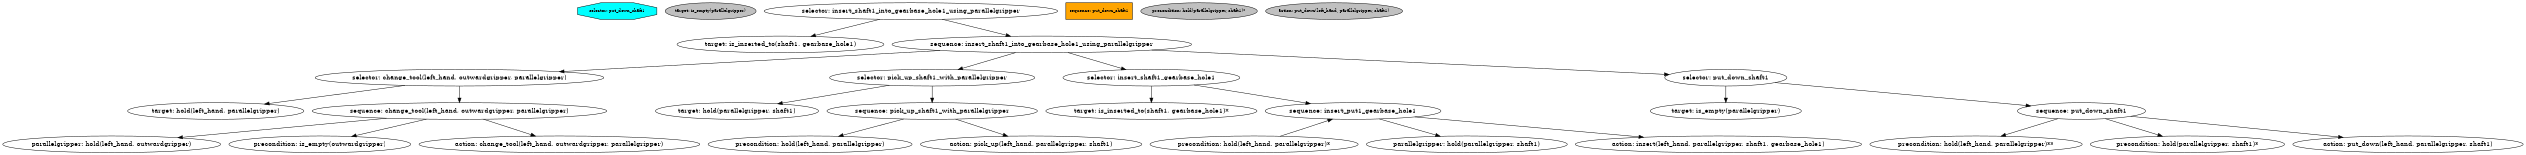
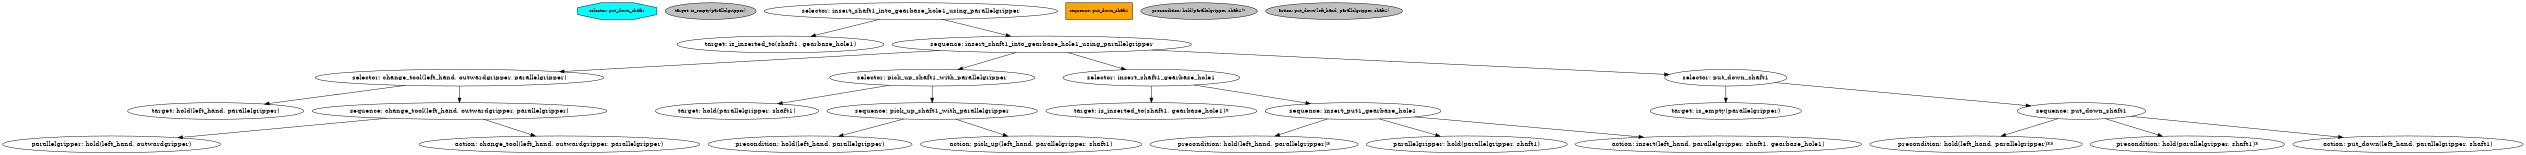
(1304, 128) -> (1303, 127)
(320, 144) -> none
